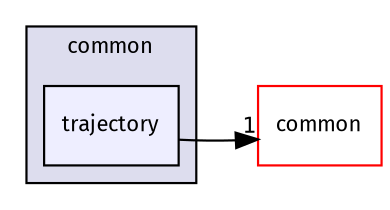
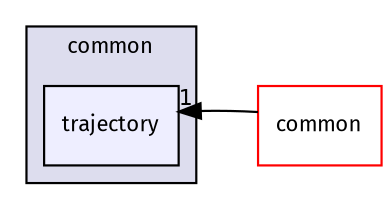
(210, 141) -> (229, 111)
